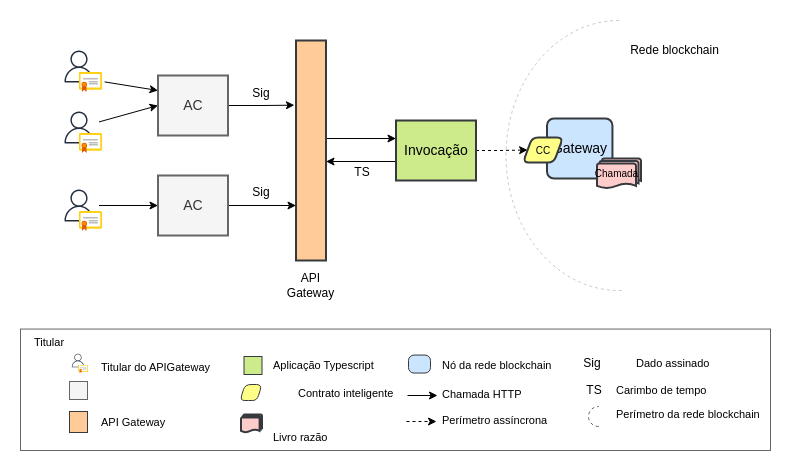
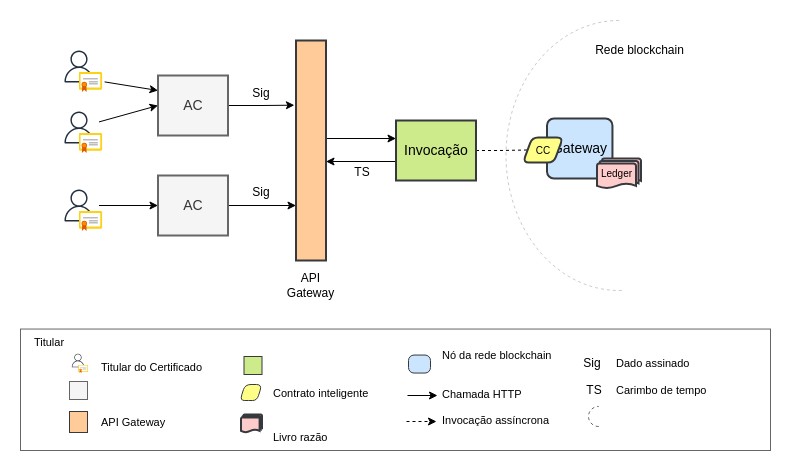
(675, 51) -> (640, 51)
(519, 150) -> (522, 150)
(617, 174) -> (617, 174)
(696, 363) -> (676, 363)
(333, 366) -> none
(502, 366) -> (502, 356)
(160, 368) -> (161, 368)
(358, 394) -> (333, 394)
(688, 415) -> none
(503, 421) -> (503, 421)
